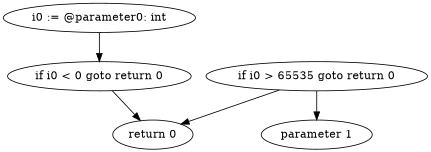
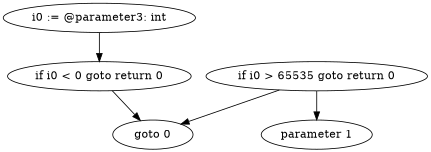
(99, 18) -> (99, 18)
(153, 135) -> (153, 135)
